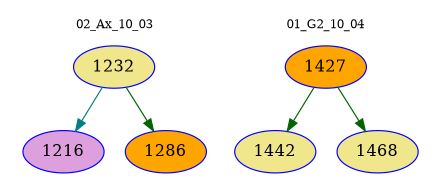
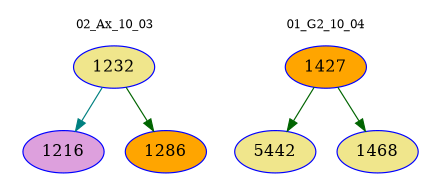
(275, 152) -> (275, 152)
